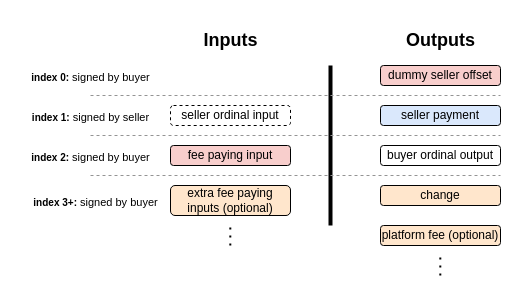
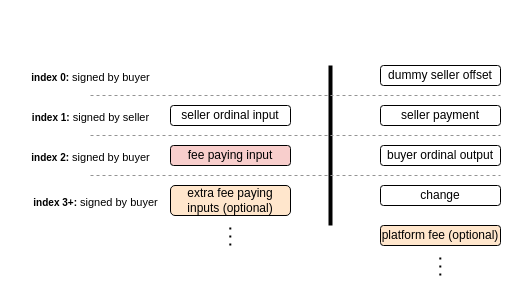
(231, 41) -> none
(441, 41) -> none
(441, 76) -> (441, 76)
(231, 116) -> (231, 116)
(441, 116) -> (441, 116)
(441, 196) -> (441, 196)
